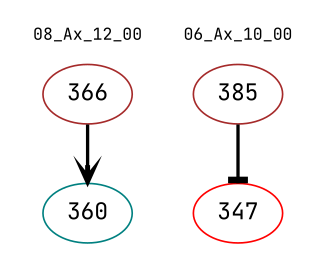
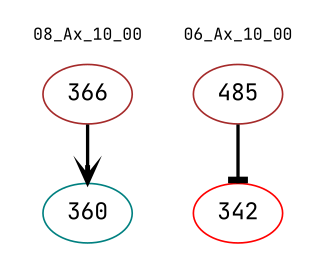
(88, 36) -> (88, 36)
(238, 94) -> (238, 94)
(238, 213) -> (238, 213)
